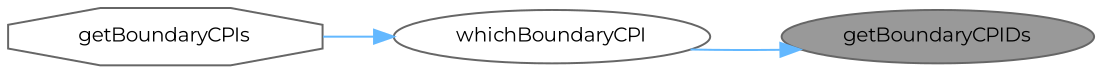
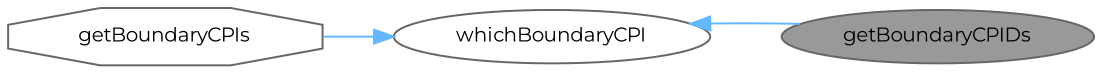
(735, 50) -> (756, 23)
